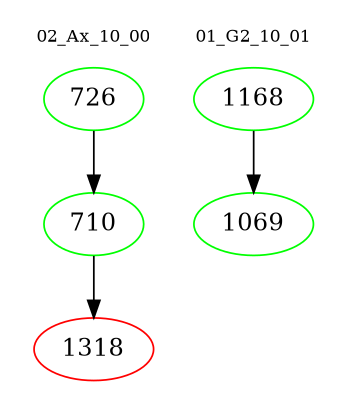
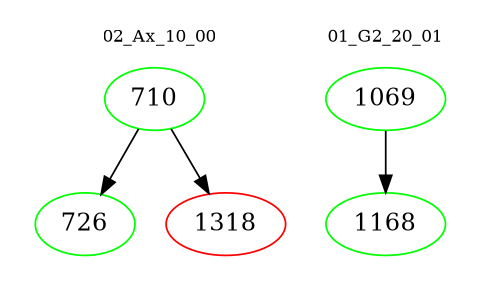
(254, 37) -> (386, 37)
(94, 153) -> (124, 154)
(254, 153) -> (386, 153)
